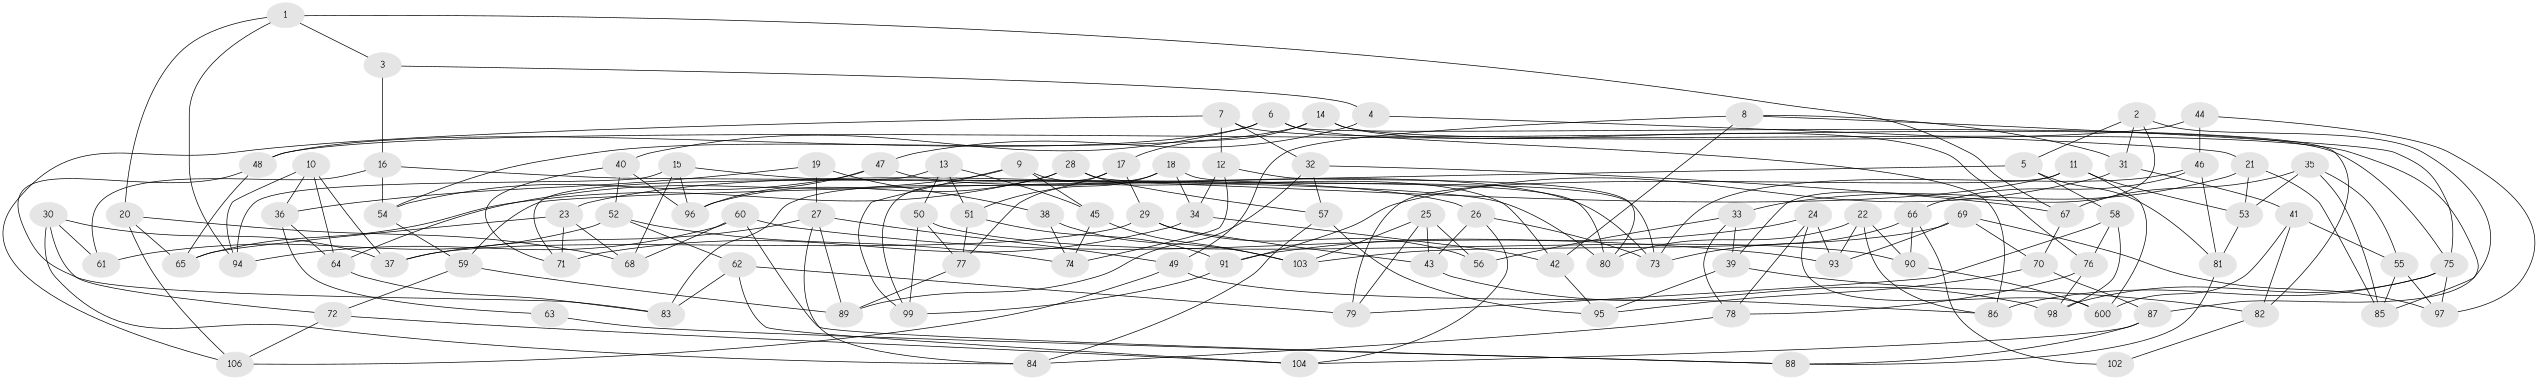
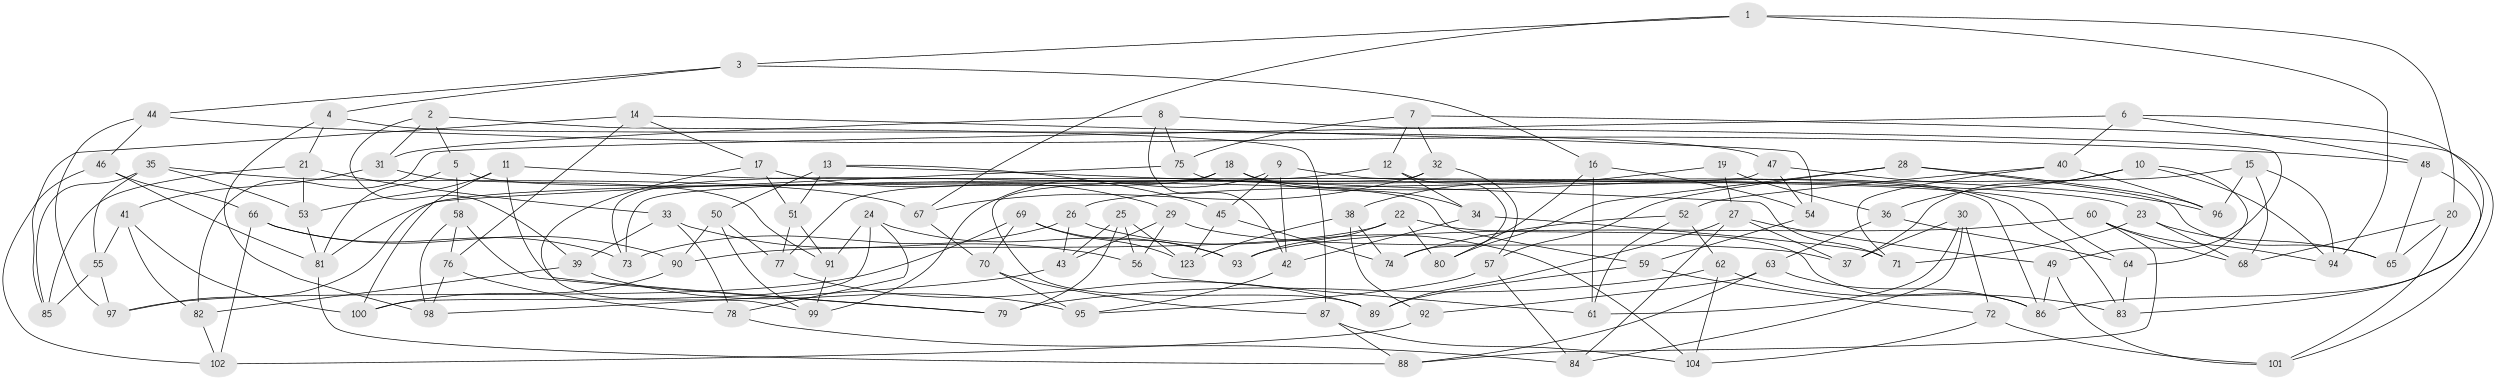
none -> (445, 90)
(1910, 180) -> (19, 322)
(1464, 181) -> (844, 184)
(1300, 265) -> (1187, 265)
none -> (1931, 289)
(2233, 289) -> (239, 244)
none -> (1436, 301)
none -> (1425, 315)
(2103, 315) -> (359, 315)
(235, 365) -> (2275, 365)
